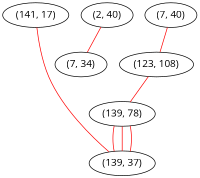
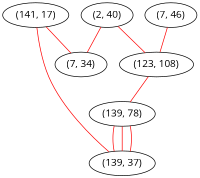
(171, 15) -> (171, 15)
none -> (59, 40)
none -> (132, 40)
